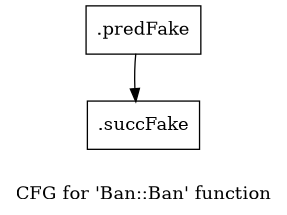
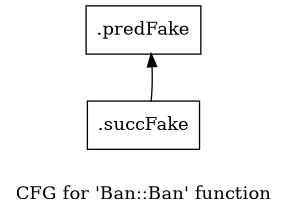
(135, 71) -> (152, 84)
